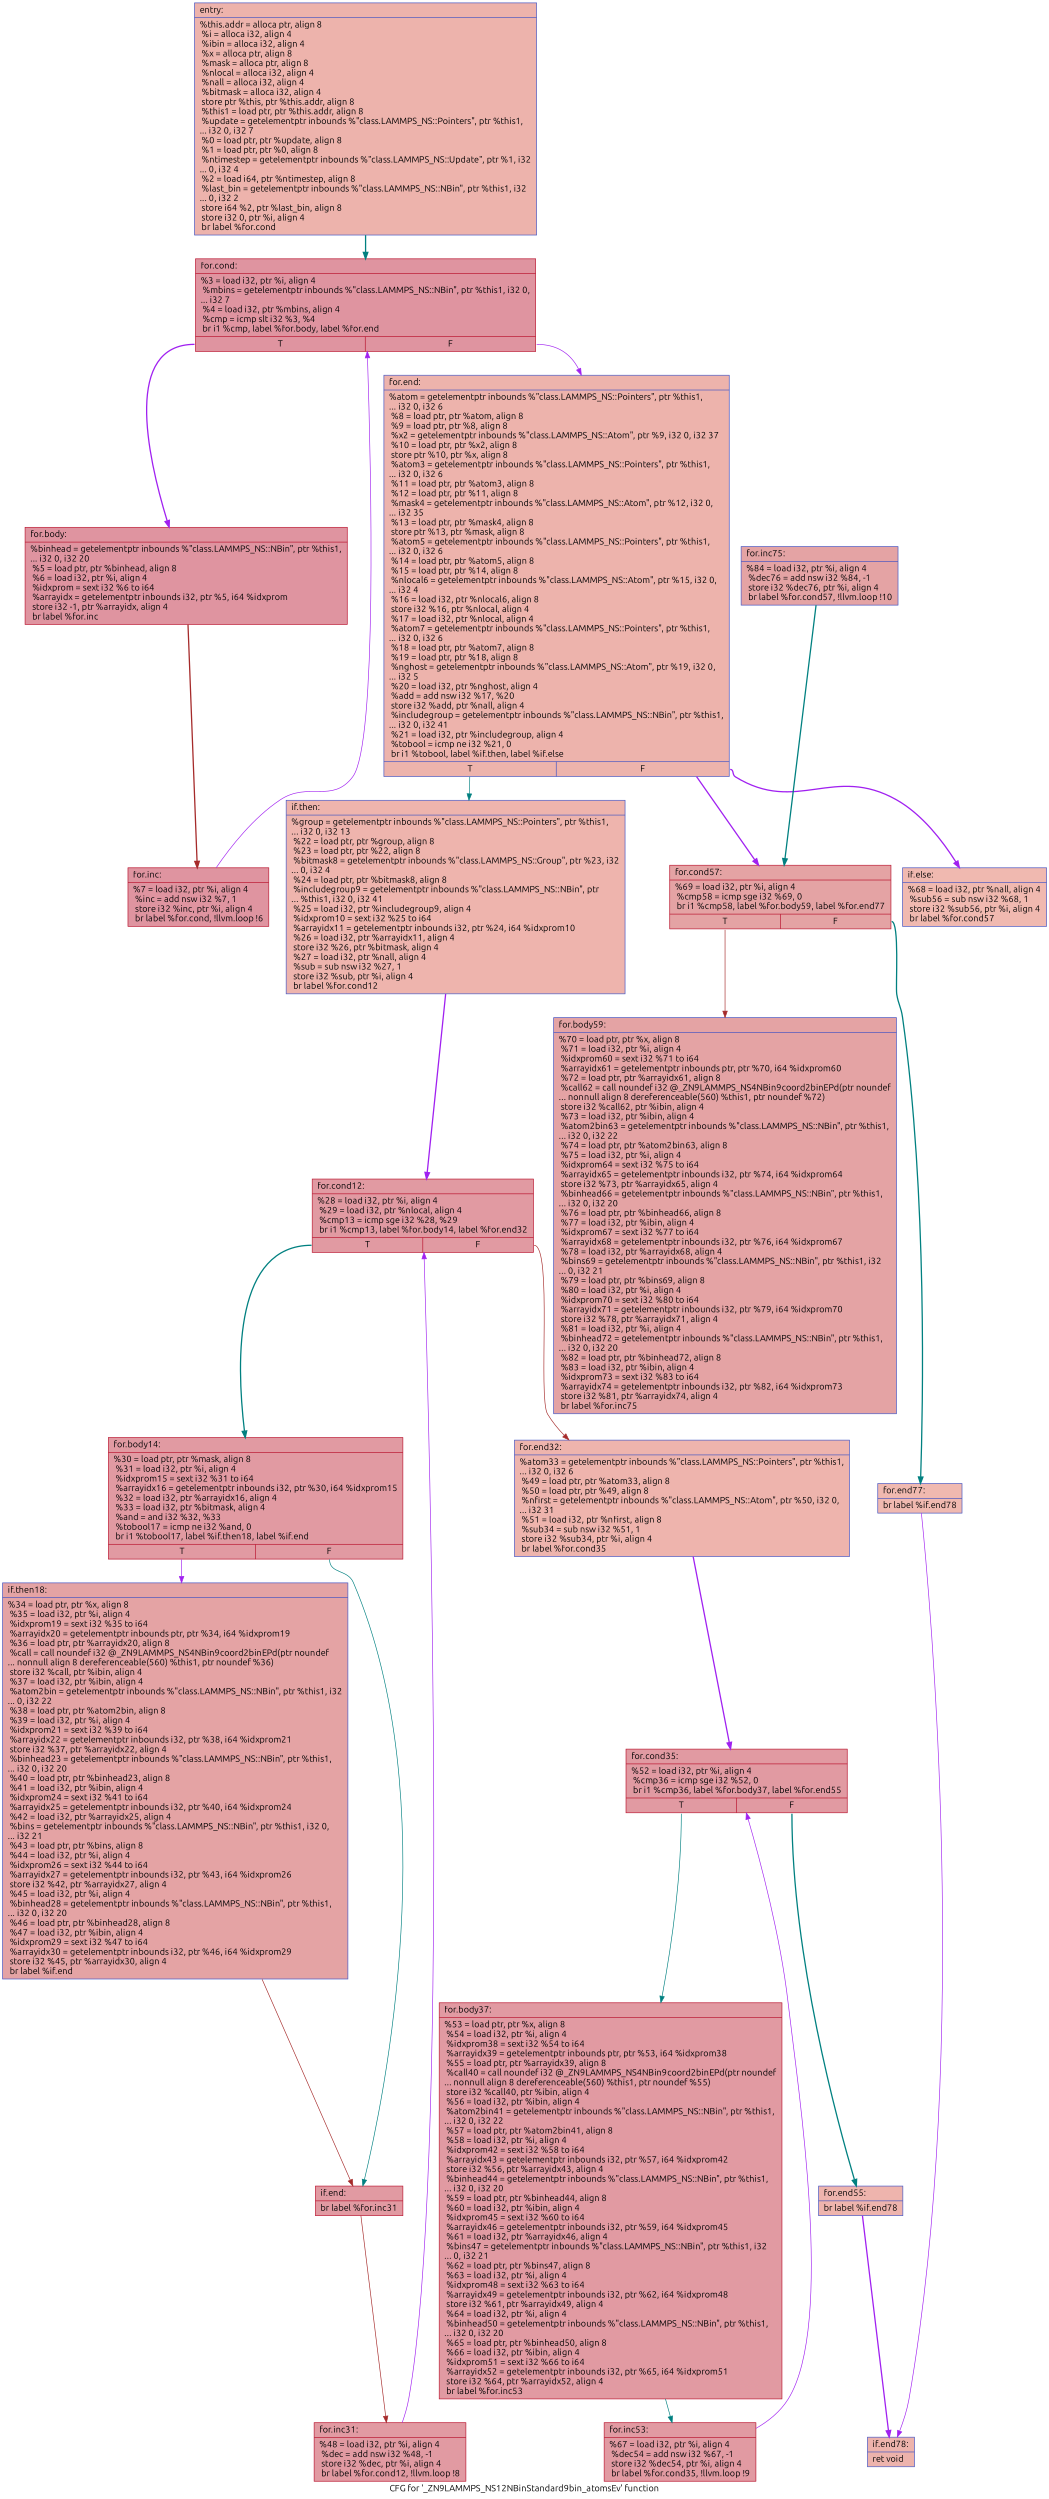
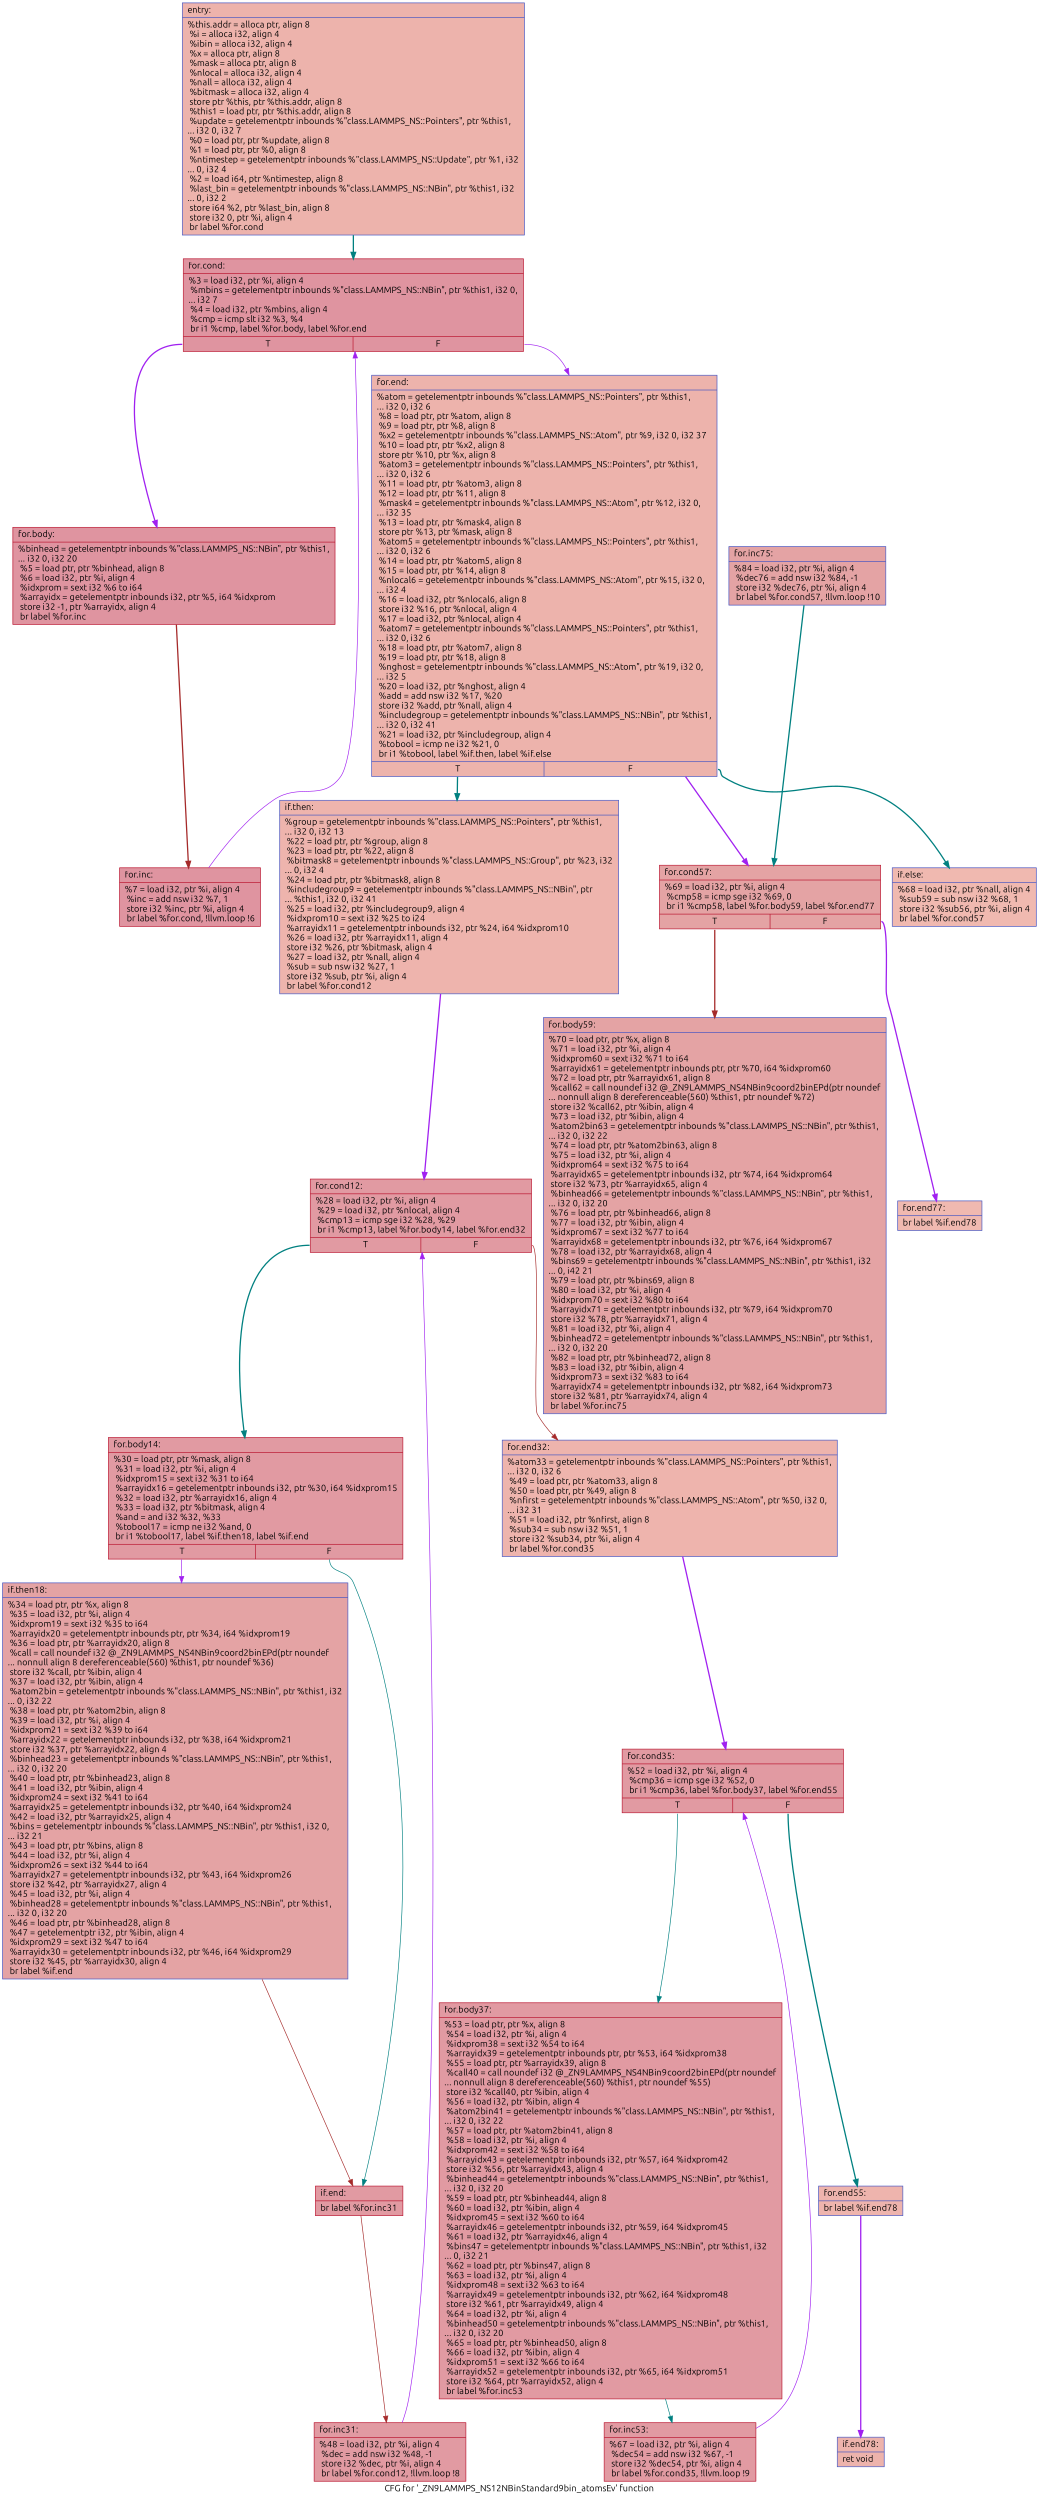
(470, 785) -> (457, 785)
(854, 787) -> (843, 786)
(968, 899) -> (958, 899)
(362, 919) -> (355, 919)
(725, 970) -> (715, 970)
(919, 1198) -> (902, 1058)
(581, 1271) -> (571, 1271)
(76, 1933) -> (96, 1933)
(942, 1973) -> none
